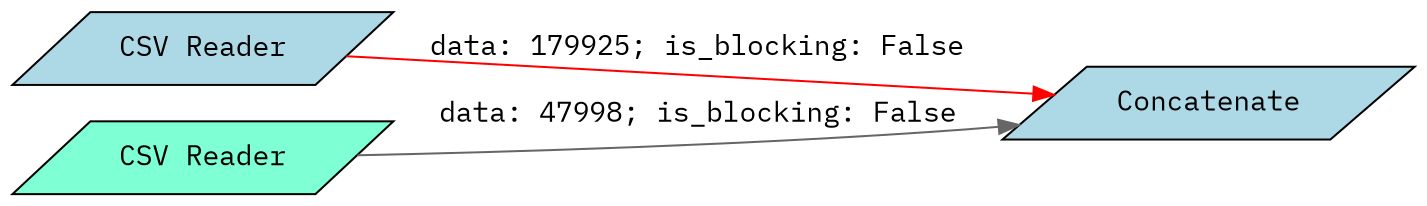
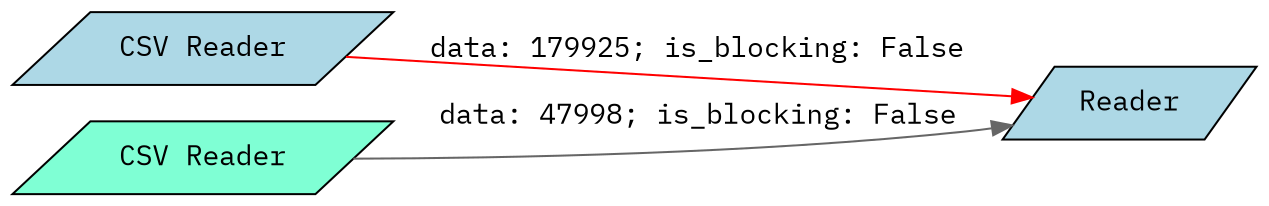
(1209, 103) -> (1130, 103)
